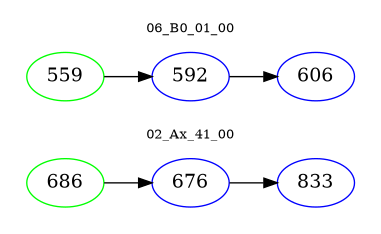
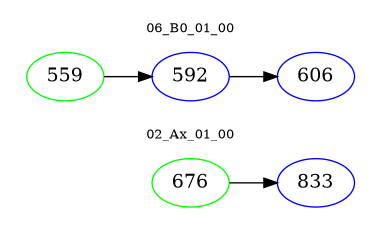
(191, 135) -> (191, 135)
(65, 183) -> none
(191, 183) -> (191, 183)
